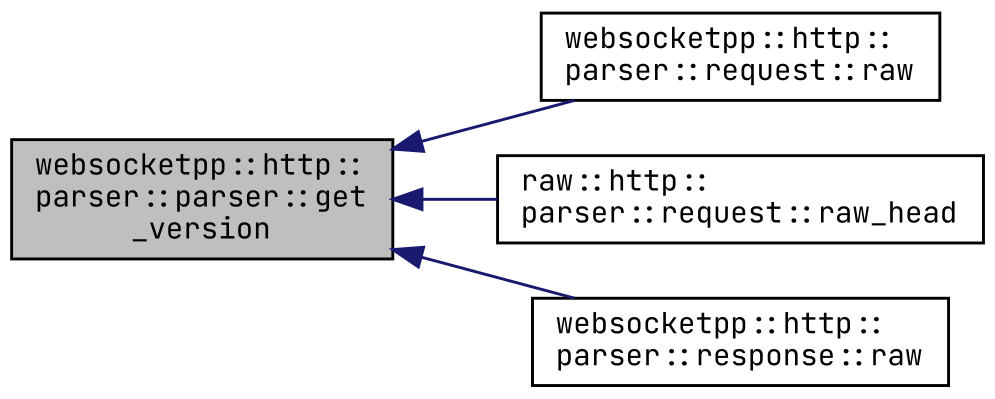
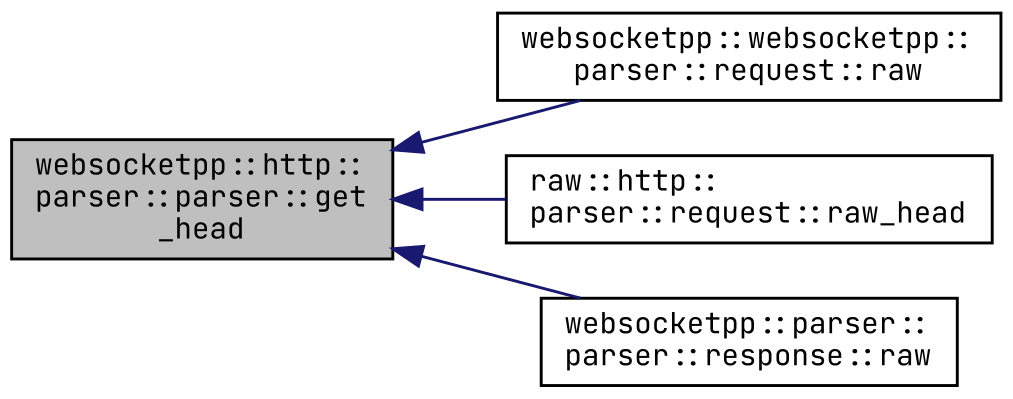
(741, 57) -> (749, 57)
(202, 199) -> (202, 199)
(741, 342) -> (749, 342)
